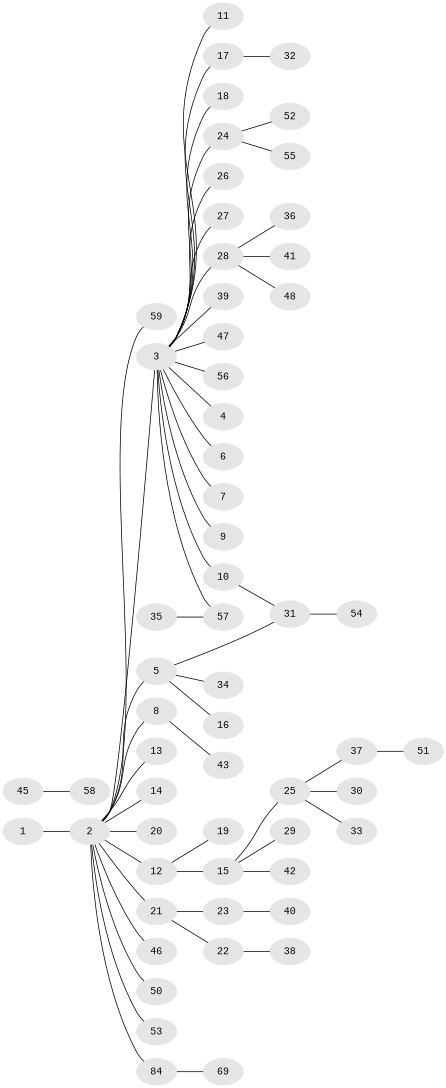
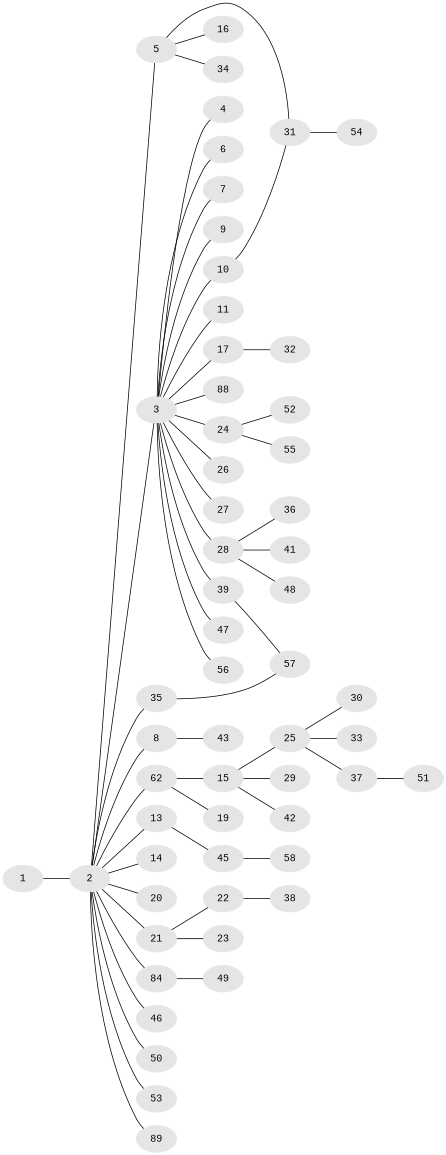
(223, 96) -> (223, 390)
(156, 317) -> (156, 1139)
(169, 492) -> (258, 627)
none -> (109, 784)
none -> (190, 839)
(156, 871) -> (156, 778)
(290, 912) -> none
(223, 1072) -> (223, 979)
